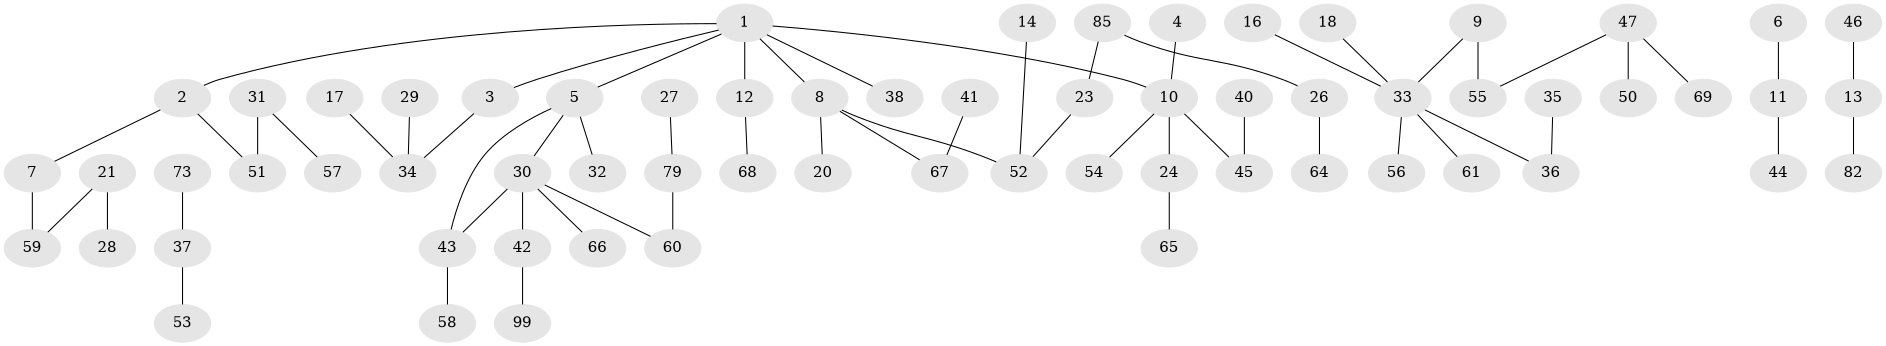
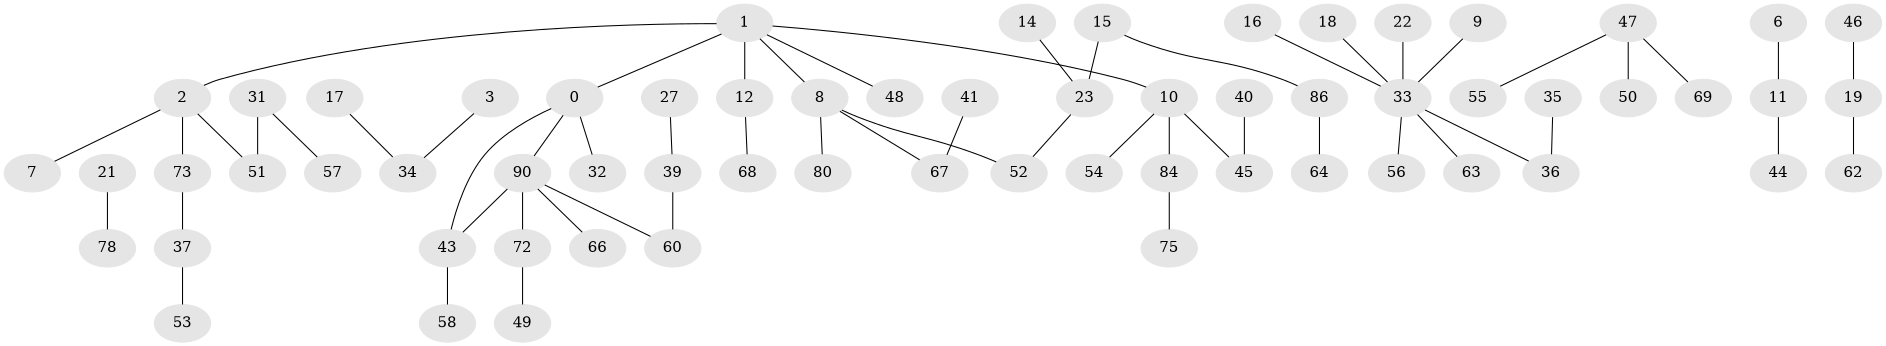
(1103, 23) -> (1103, 23)
(1178, 23) -> none
none -> (1403, 23)
(616, 56) -> none
(1478, 61) -> none
(410, 98) -> none
(575, 98) -> (575, 98)
(895, 98) -> (895, 98)
(1023, 98) -> (1054, 57)
(1319, 98) -> (1319, 98)
(1854, 98) -> (1854, 98)
none -> (183, 136)
(523, 173) -> (523, 173)
(673, 173) -> (673, 173)
(823, 173) -> (823, 173)
(1169, 173) -> (1169, 173)
(1472, 173) -> (1472, 173)
(1854, 173) -> (1854, 173)
(32, 248) -> none
(107, 248) -> (107, 248)
(523, 248) -> (523, 248)
(1169, 248) -> (1169, 248)
(523, 323) -> (523, 323)
